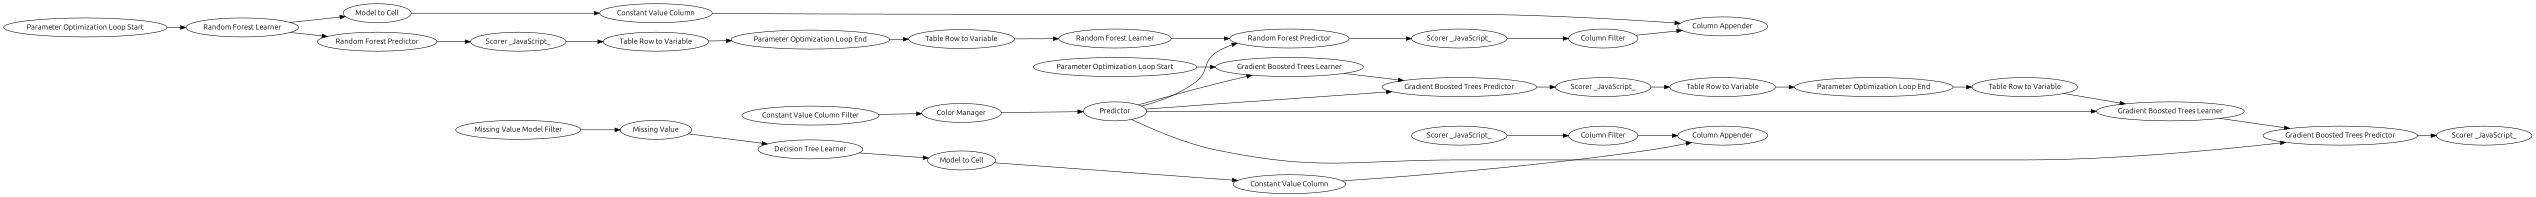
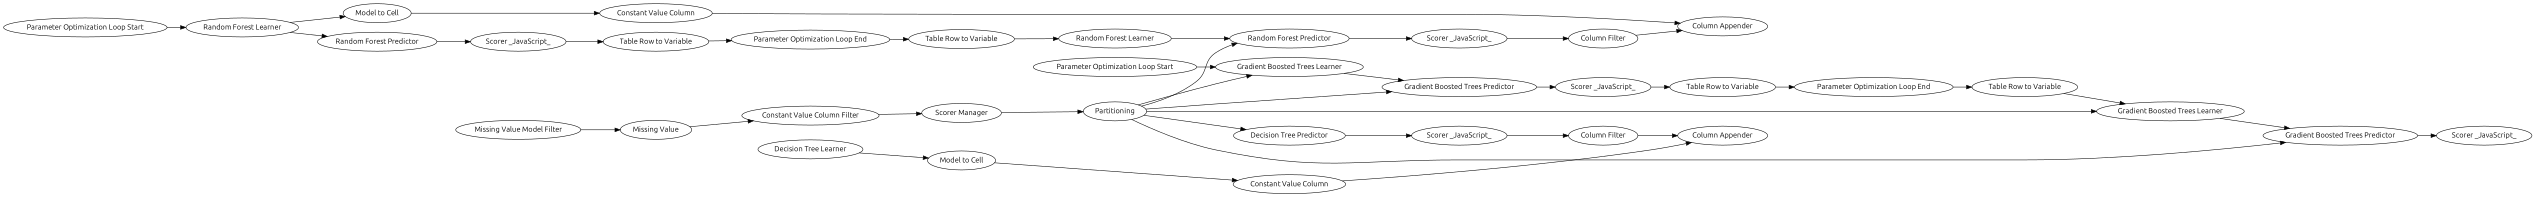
(1115, 111) -> (1115, 111)
(962, 113) -> (962, 113)
none -> (1289, 136)
(725, 139) -> (719, 124)
